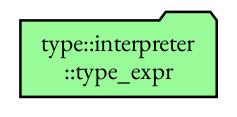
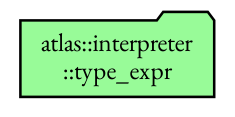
(119, 59) -> (117, 59)
